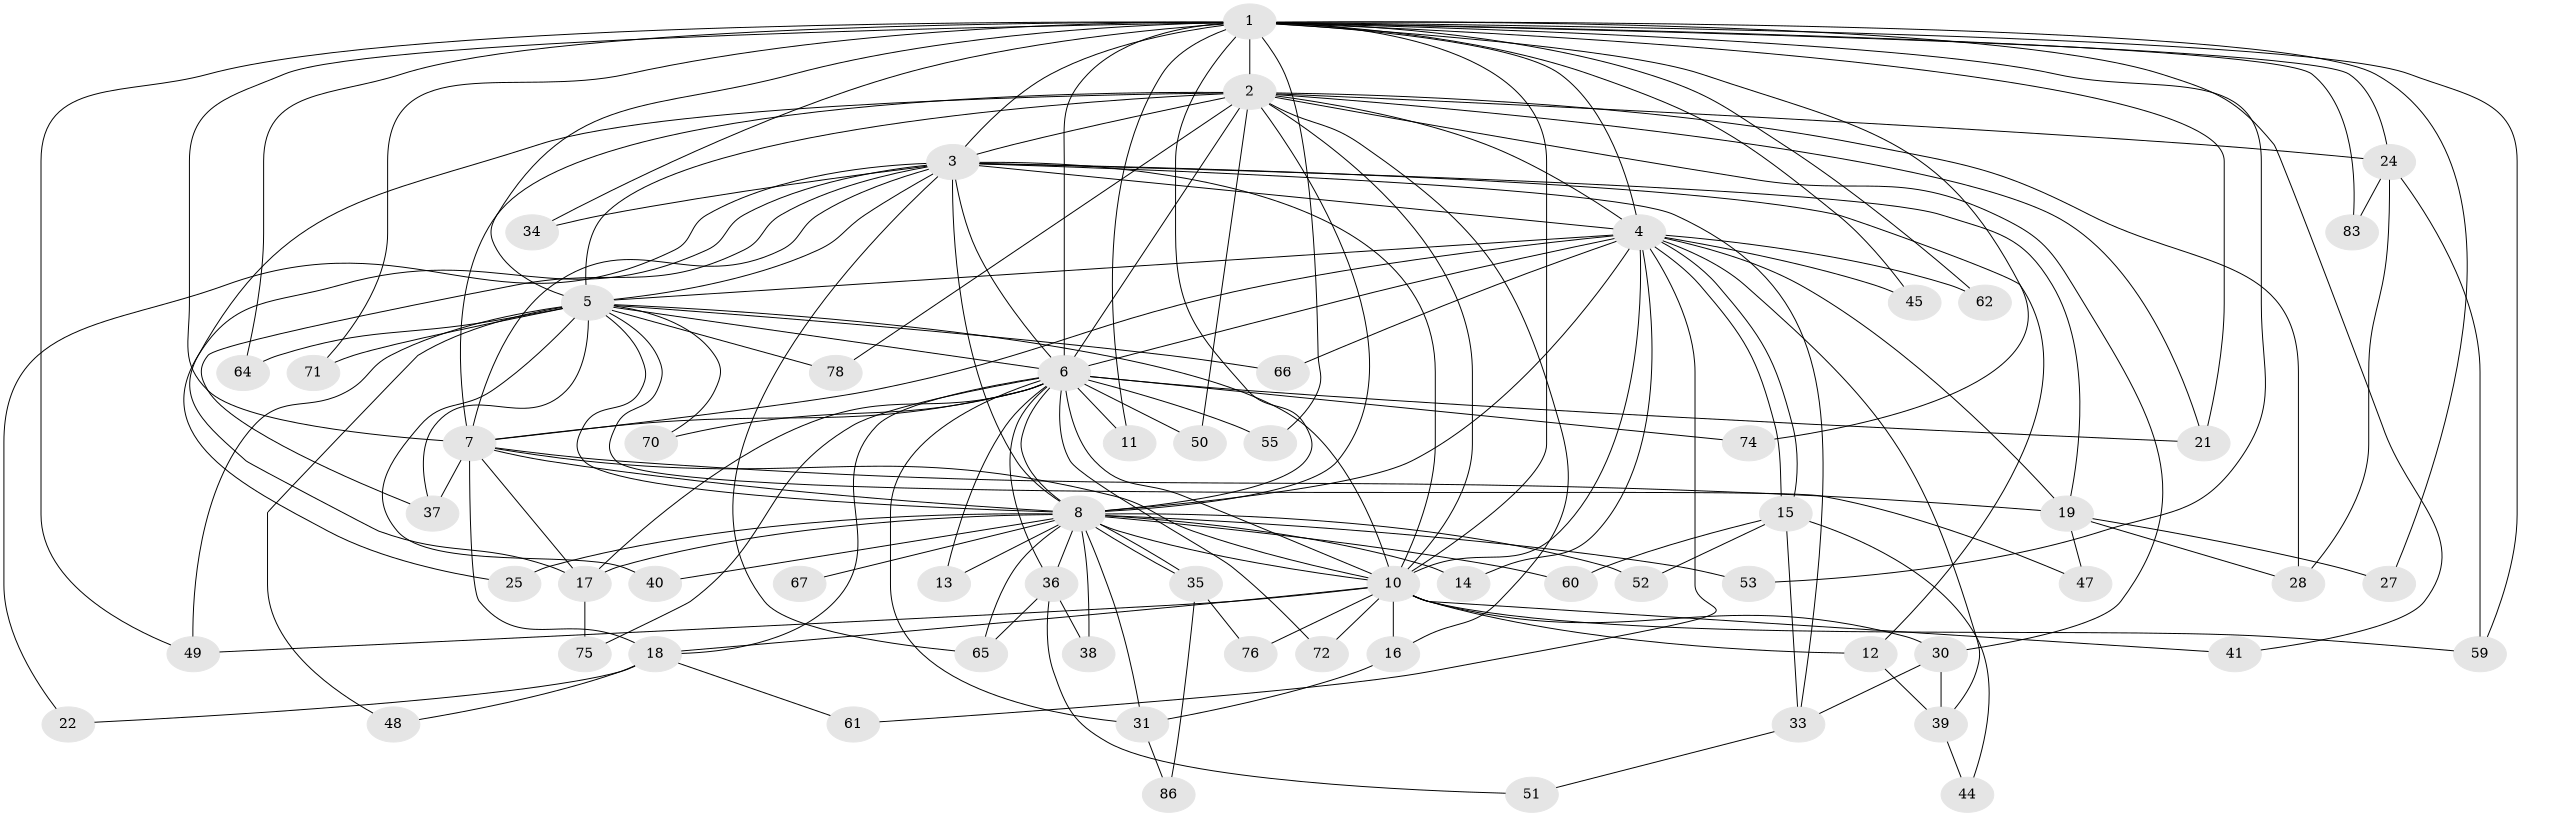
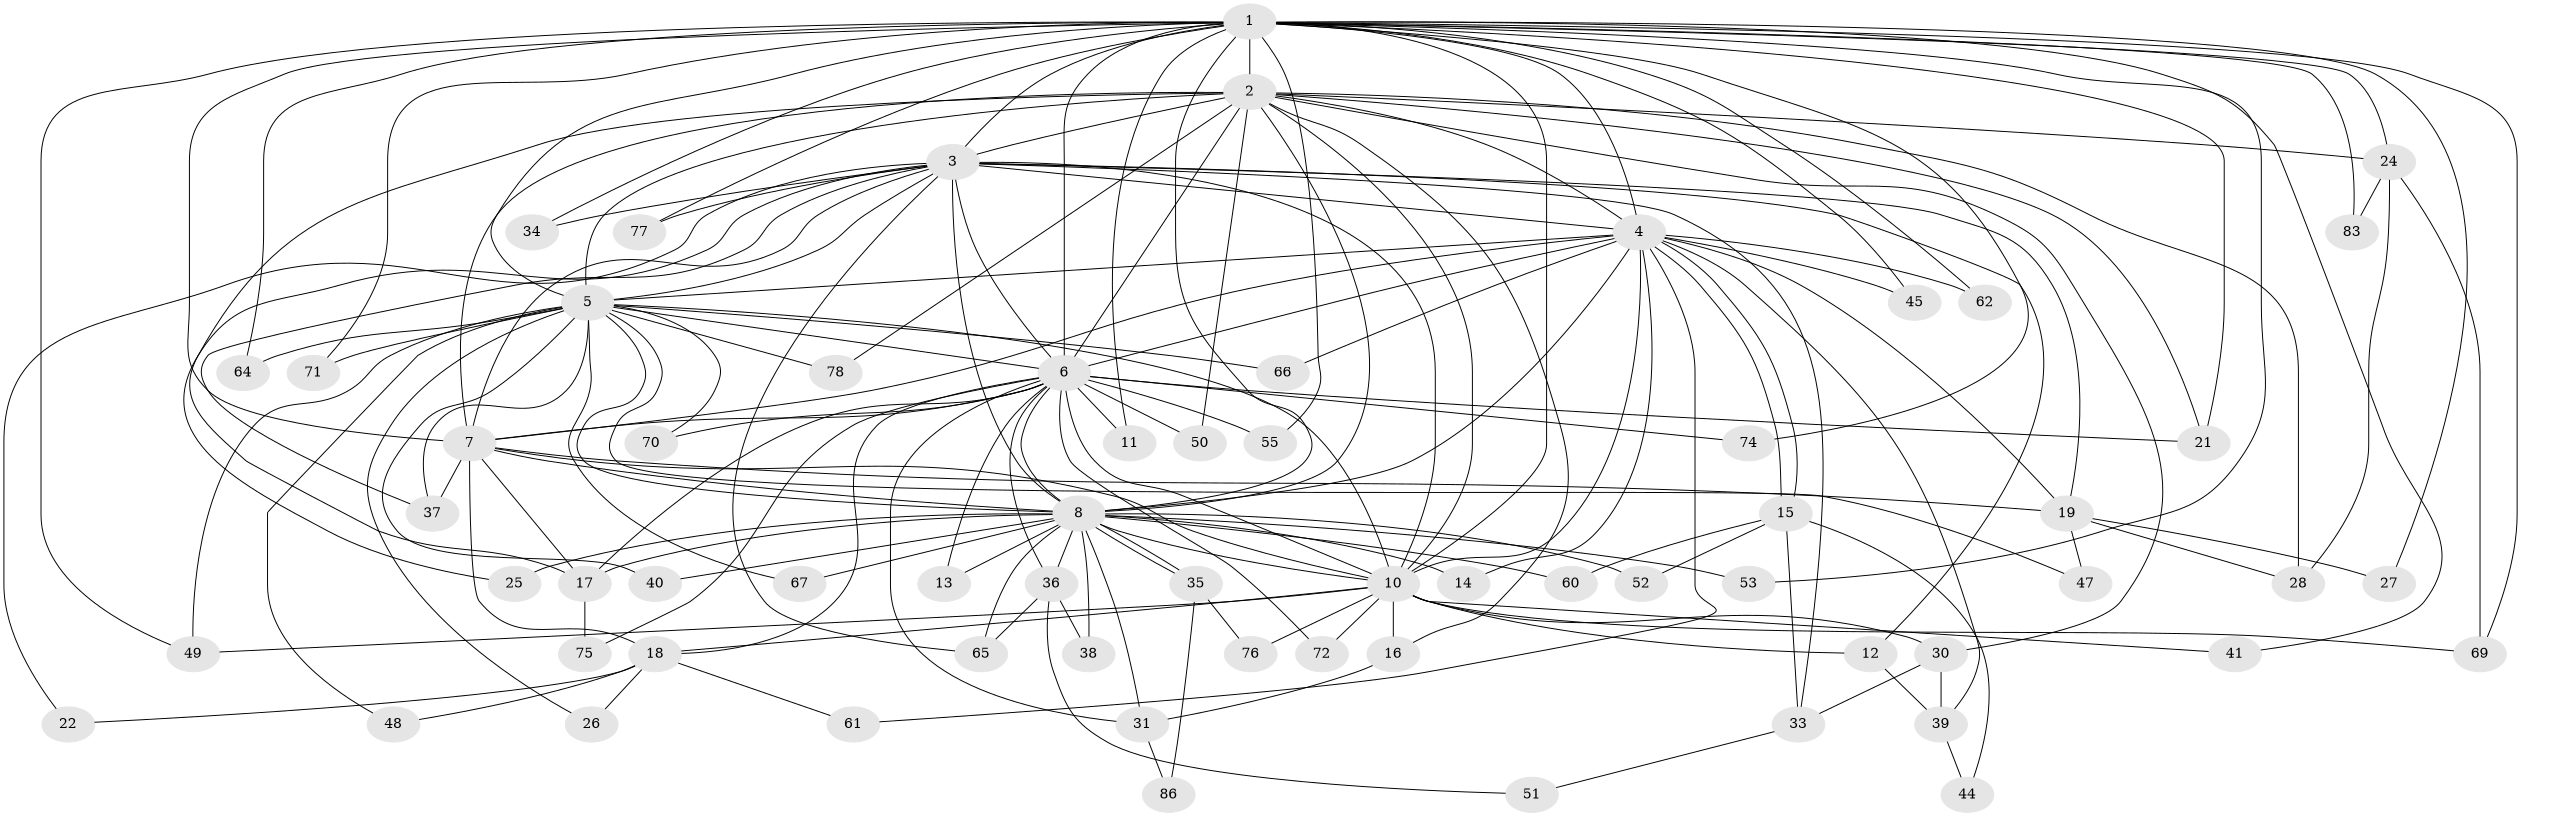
none -> (640, 232)
none -> (603, 496)
(2480, 654) -> (2480, 654)
none -> (592, 724)
